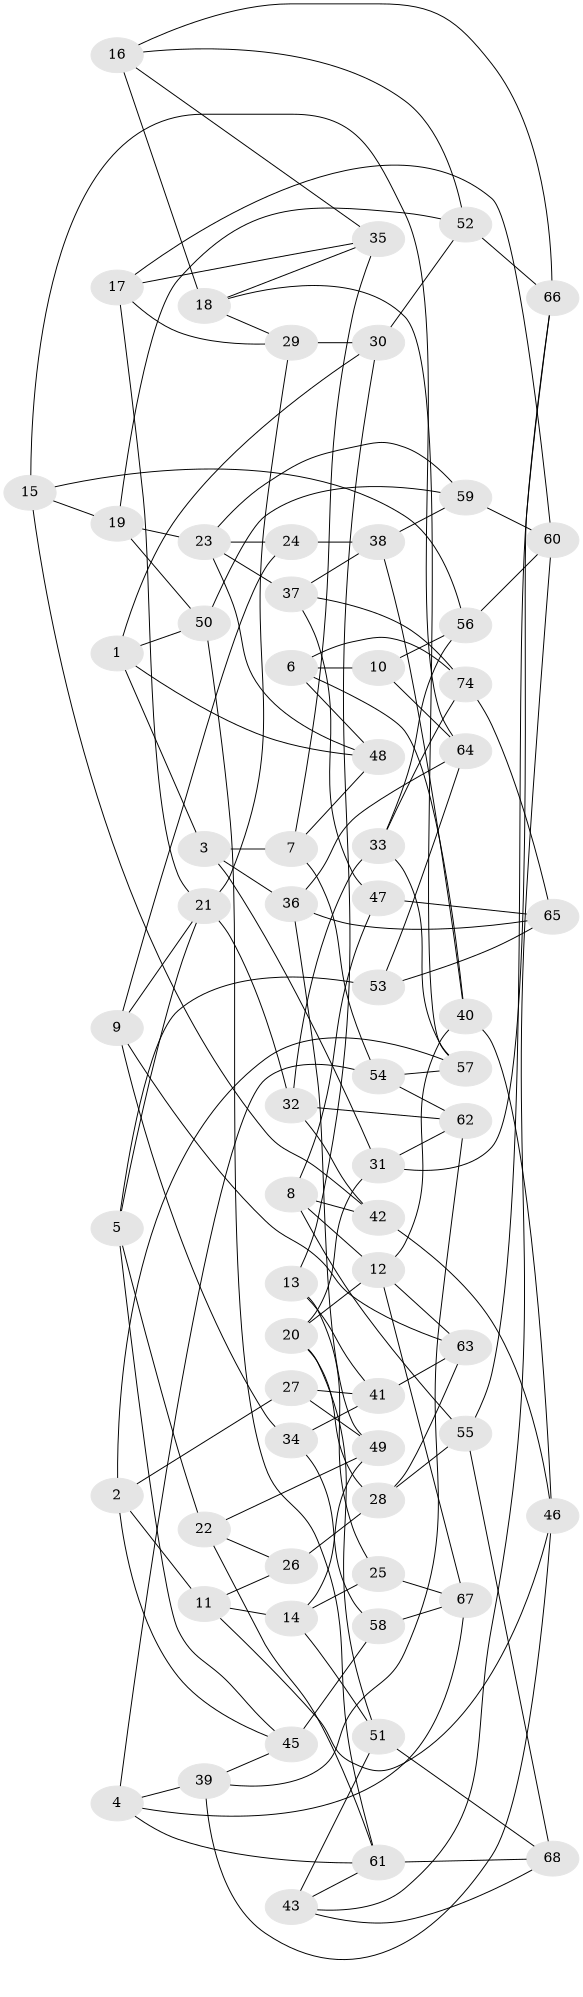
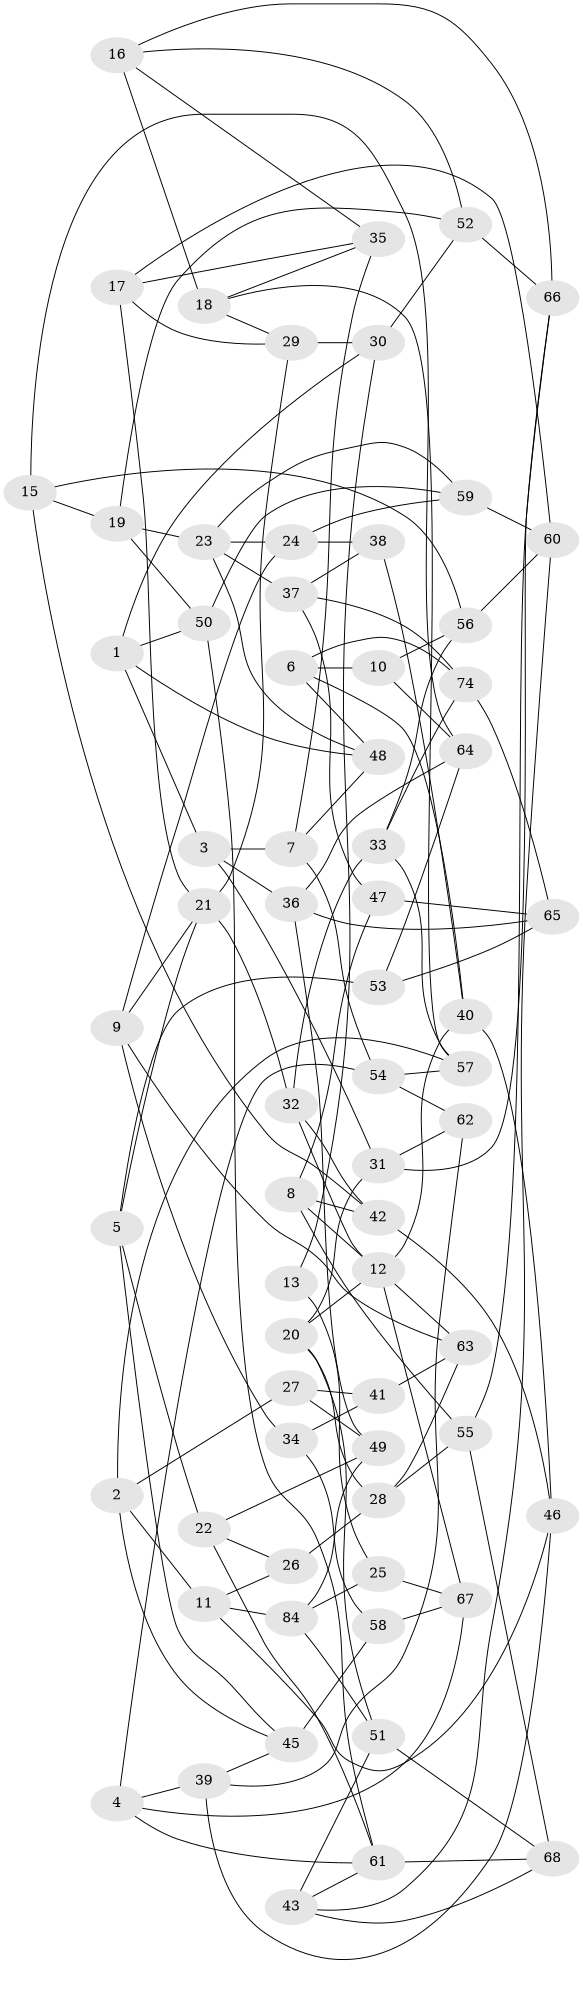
(422, 520) -> (375, 510)
(378, 1113) -> (331, 1198)
(341, 1348) -> none
(291, 1619) -> (291, 1619)
